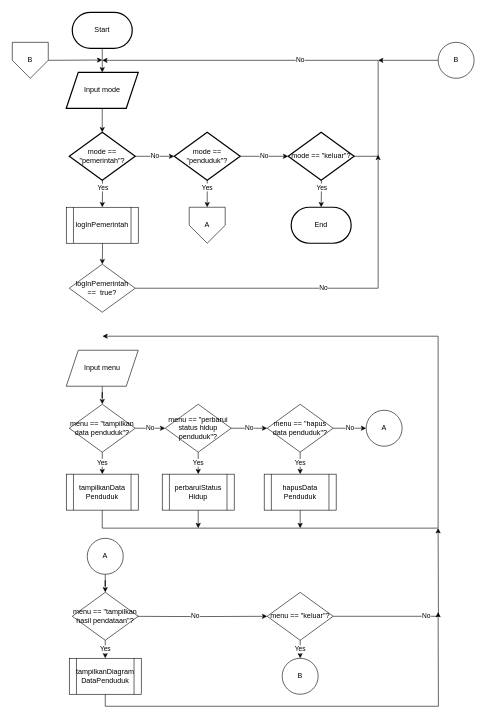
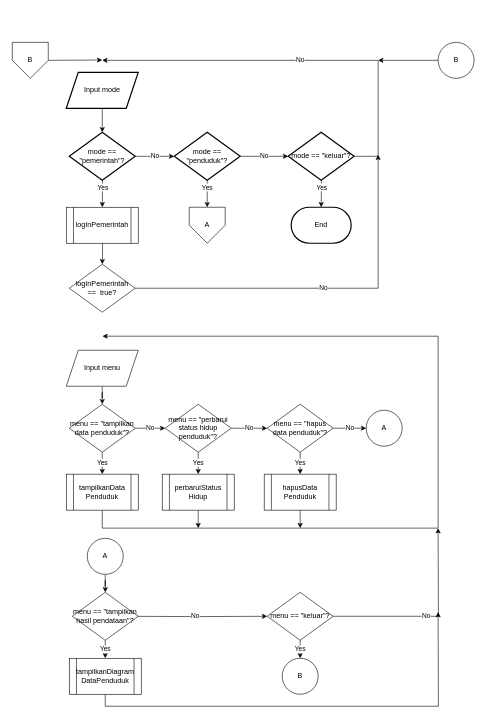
(102, 30) -> none
(102, 66) -> none
